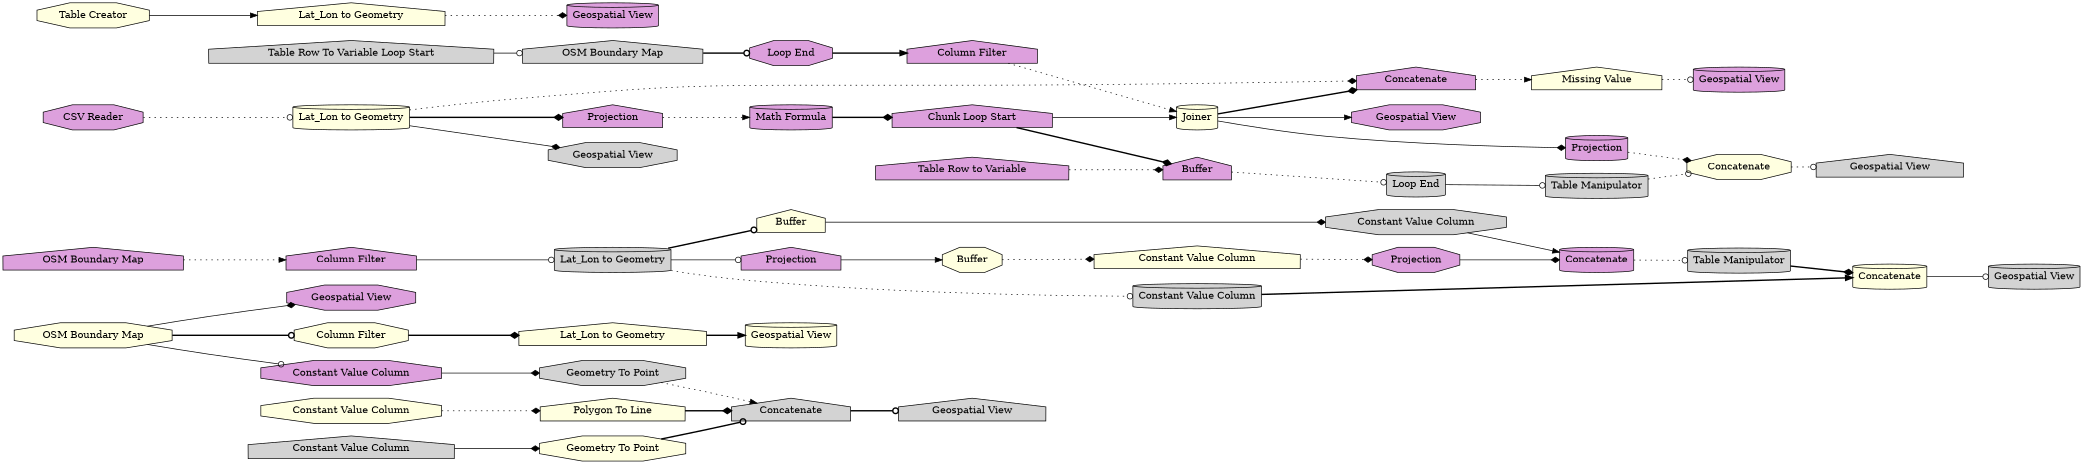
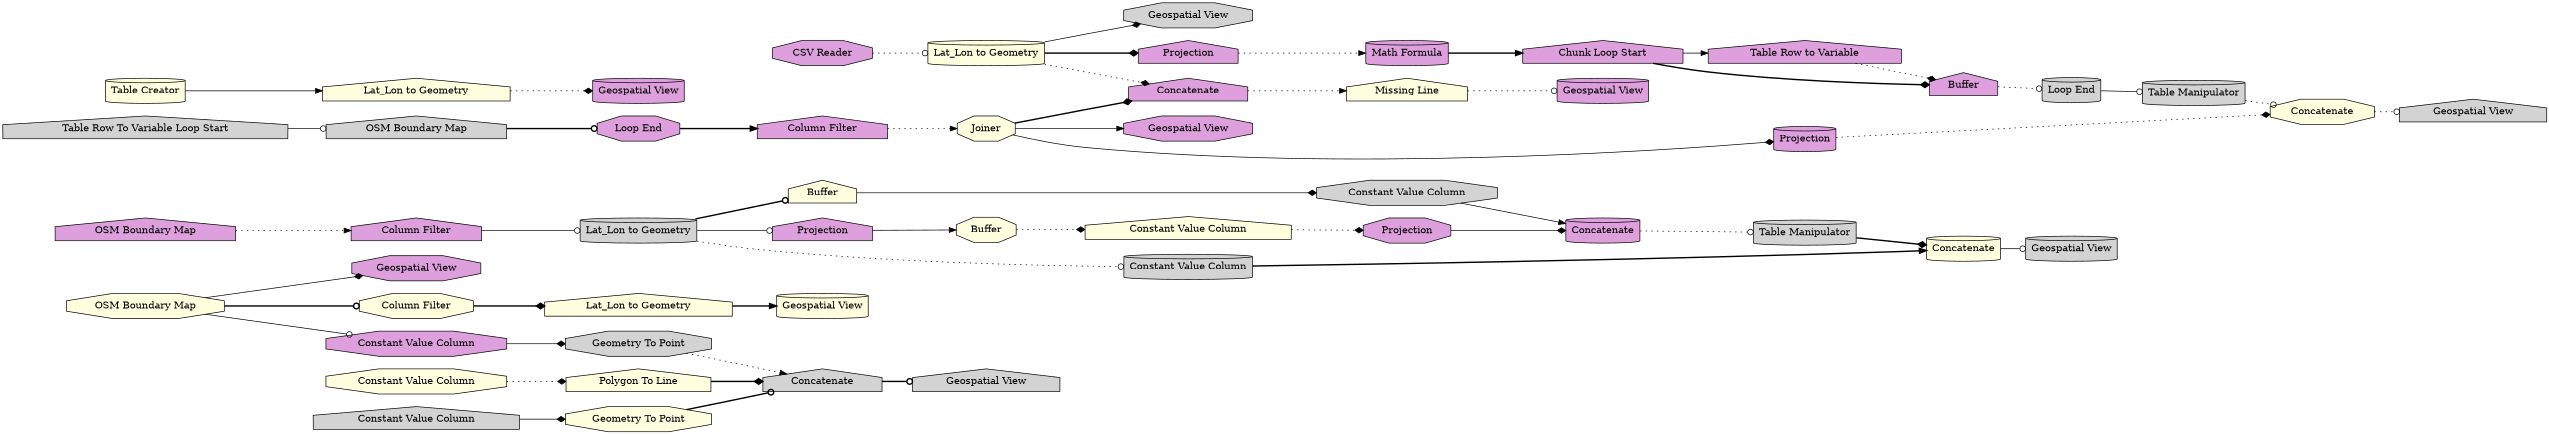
(93, 15) -> (145, 91)
(1597, 80) -> (1407, 91)
(858, 117) -> (1482, 53)
(1111, 117) -> (1692, 53)
(1197, 117) -> (986, 129)
